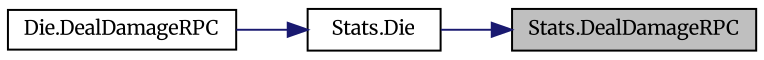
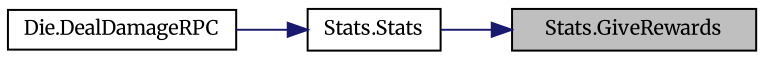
(374, 30) -> (374, 30)
(634, 30) -> (634, 30)
